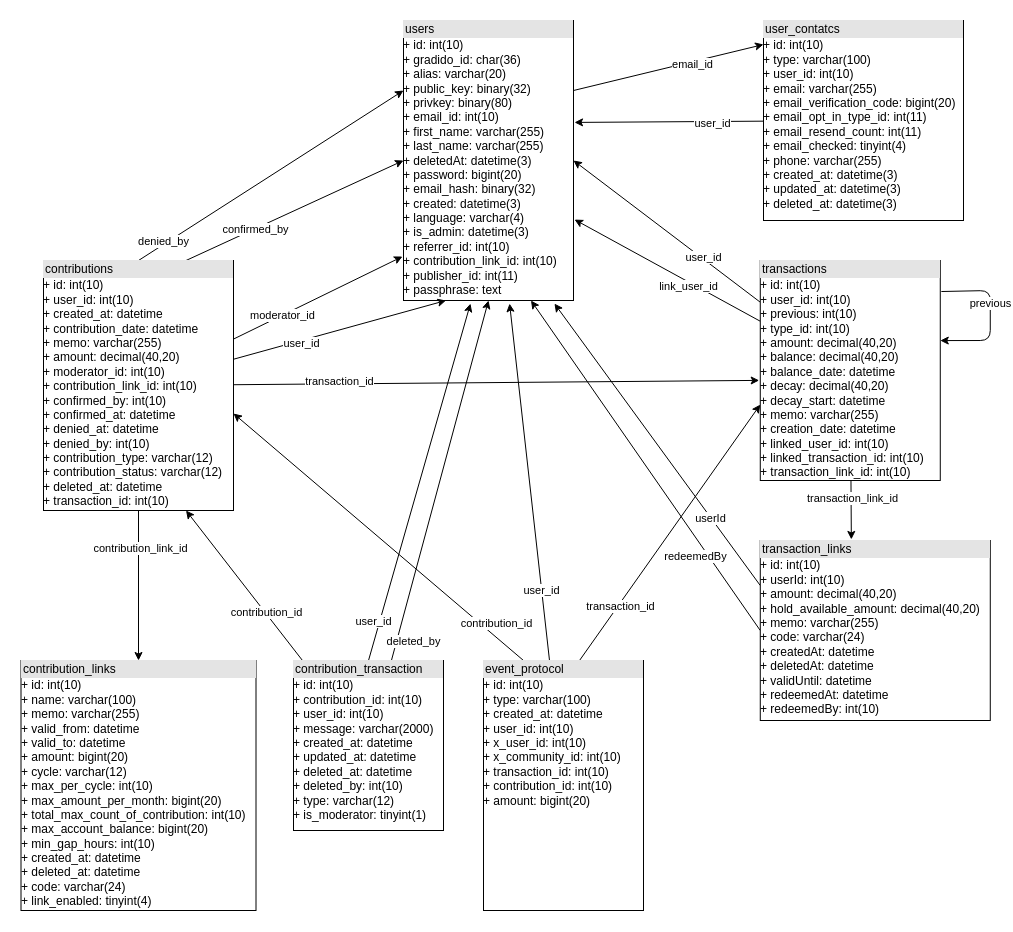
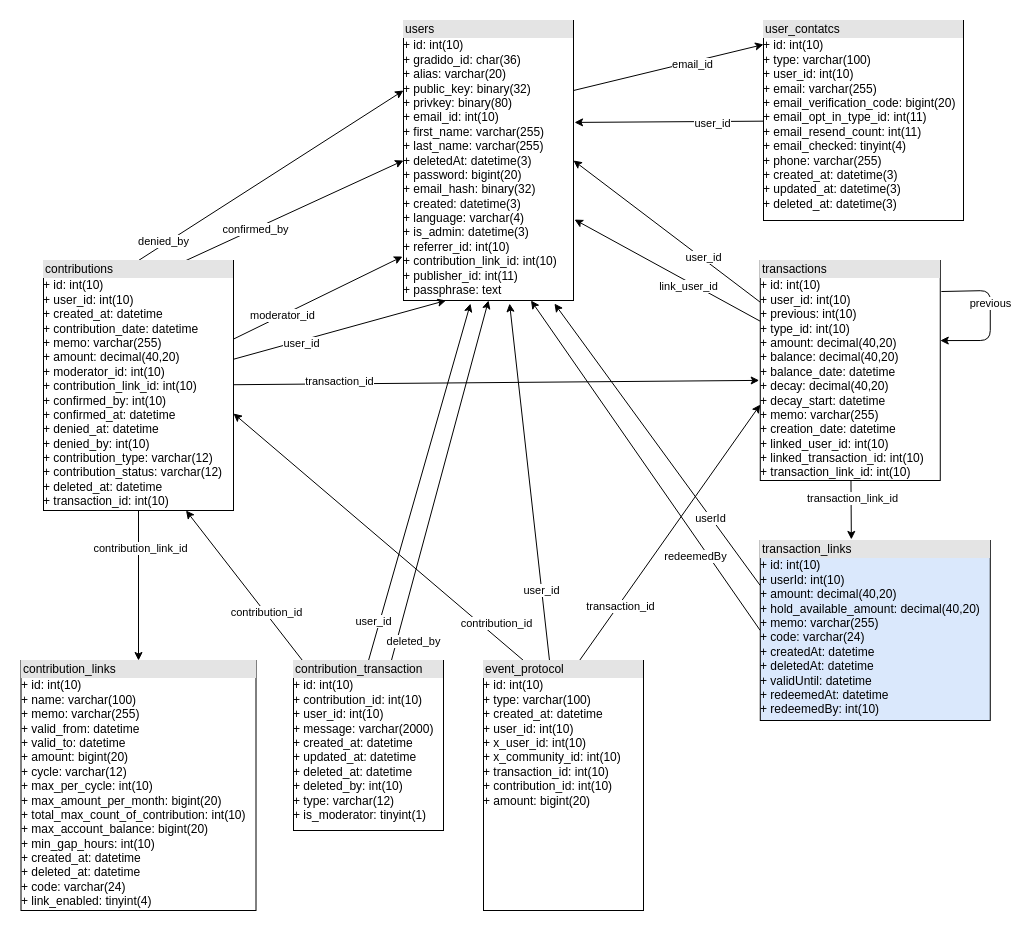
(875, 631) -> (875, 631)
